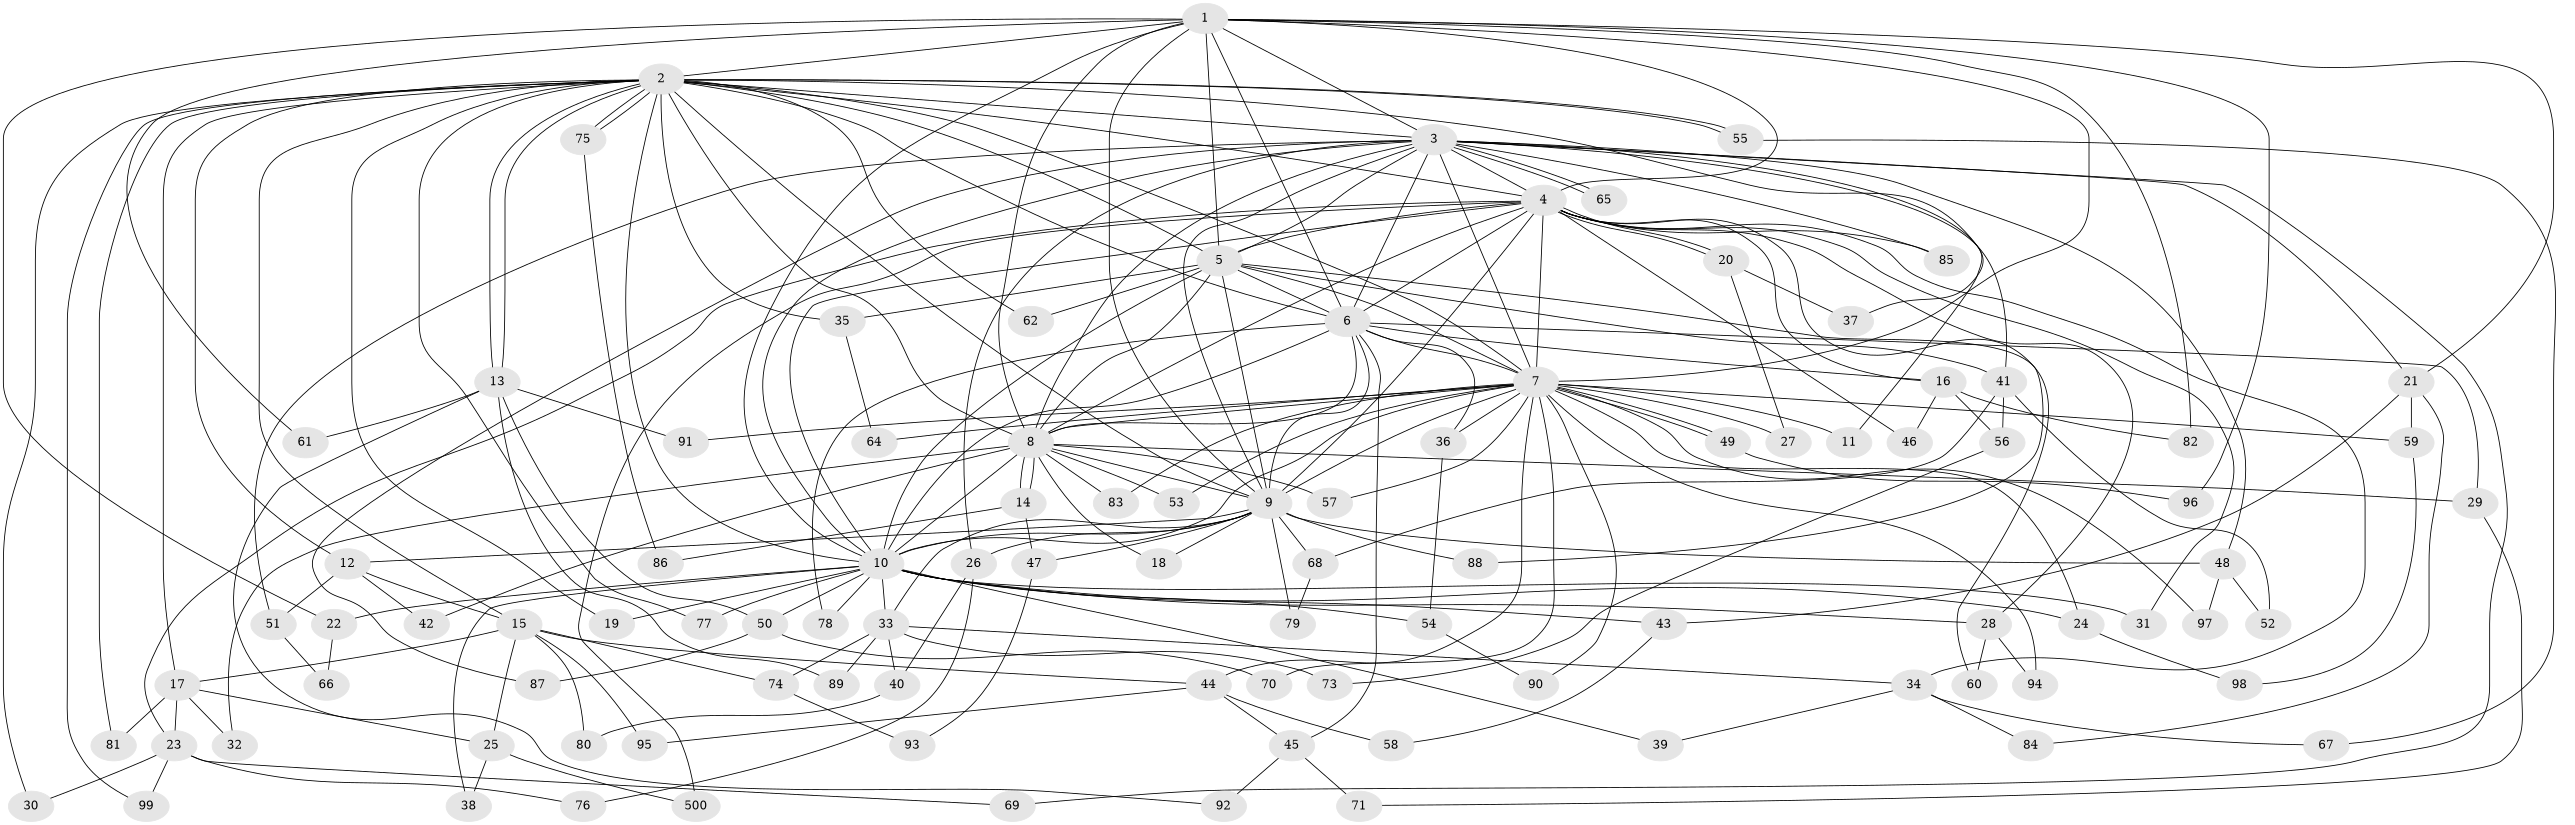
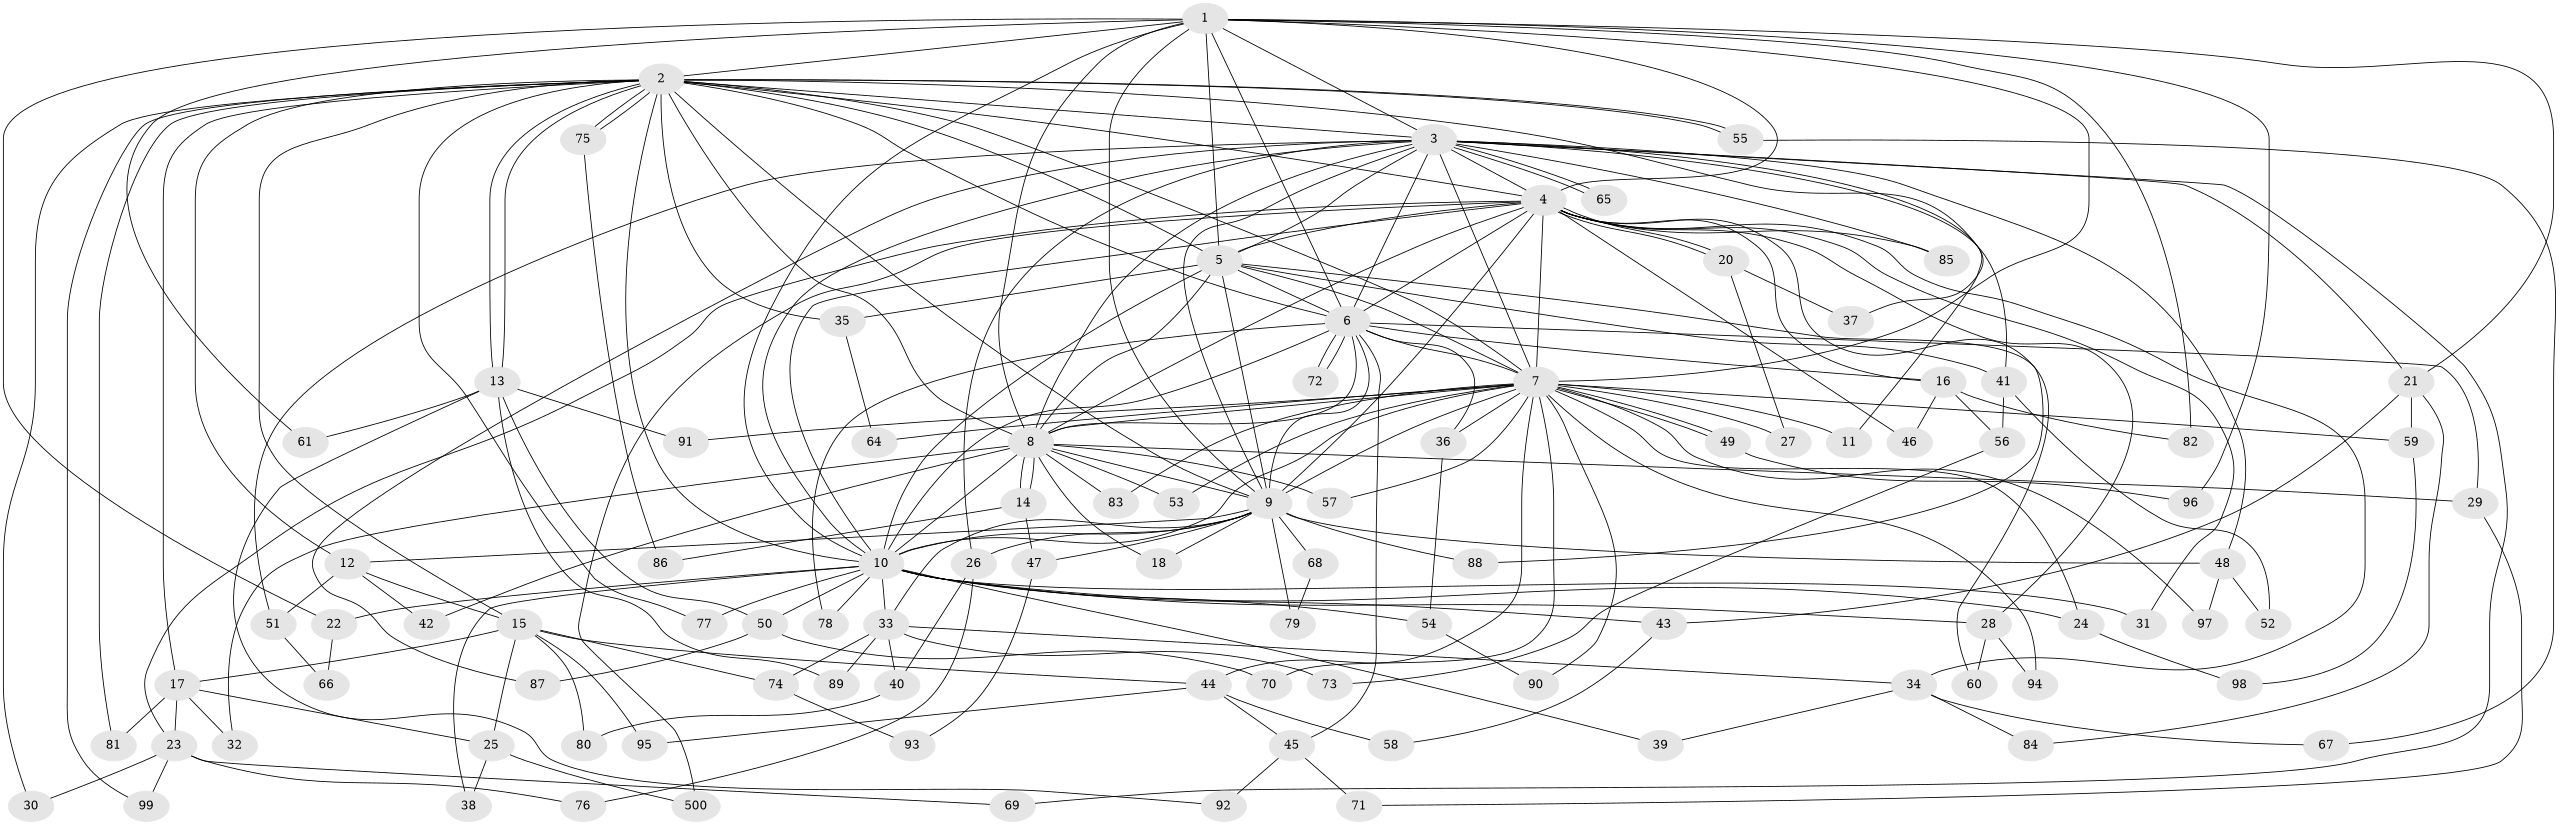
(1031, 322) -> none
none -> (1316, 382)
(1658, 482) -> none
(612, 625) -> none
